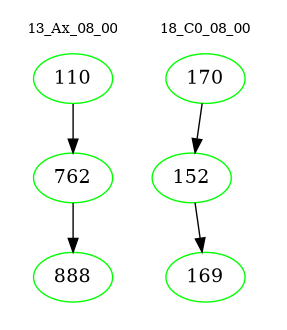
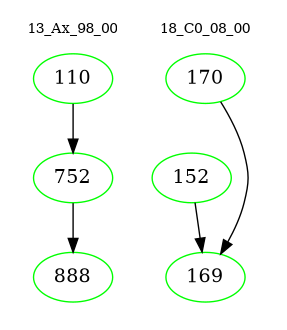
(73, 30) -> (73, 30)
(200, 121) -> (248, 171)
(73, 178) -> (73, 178)
